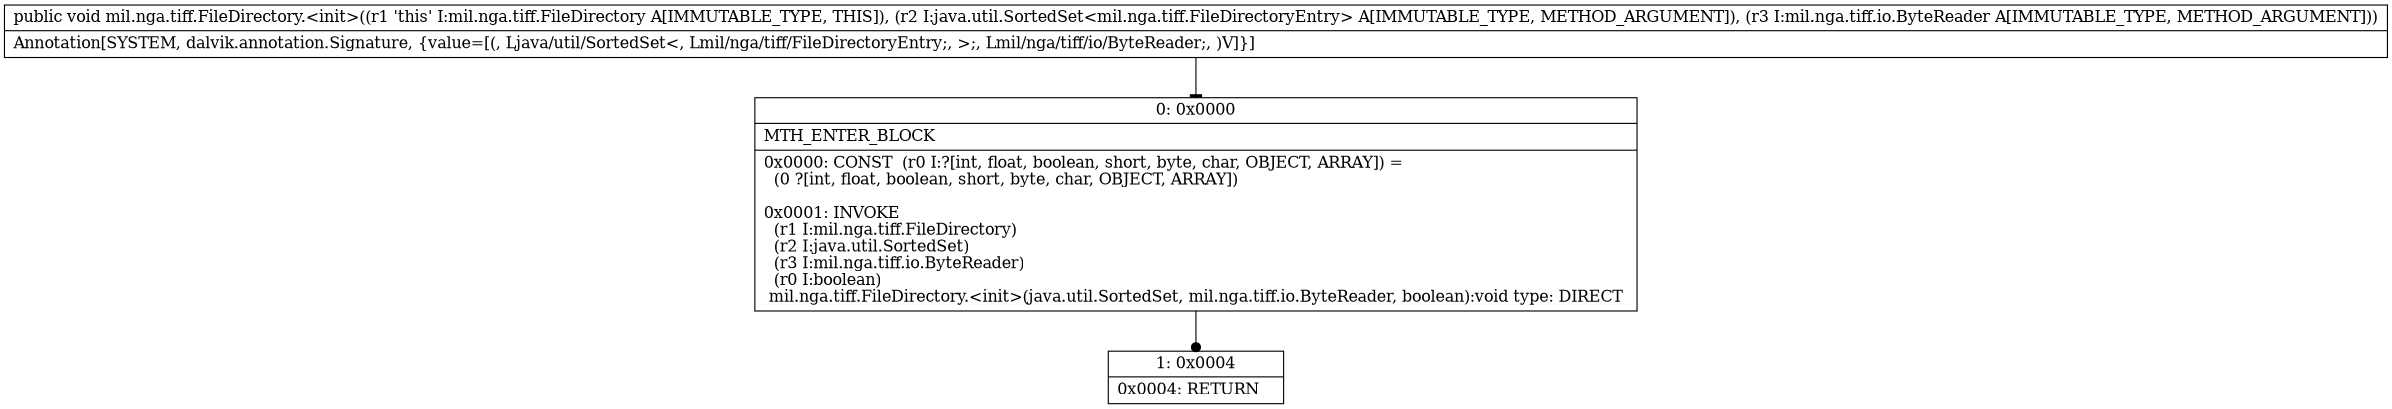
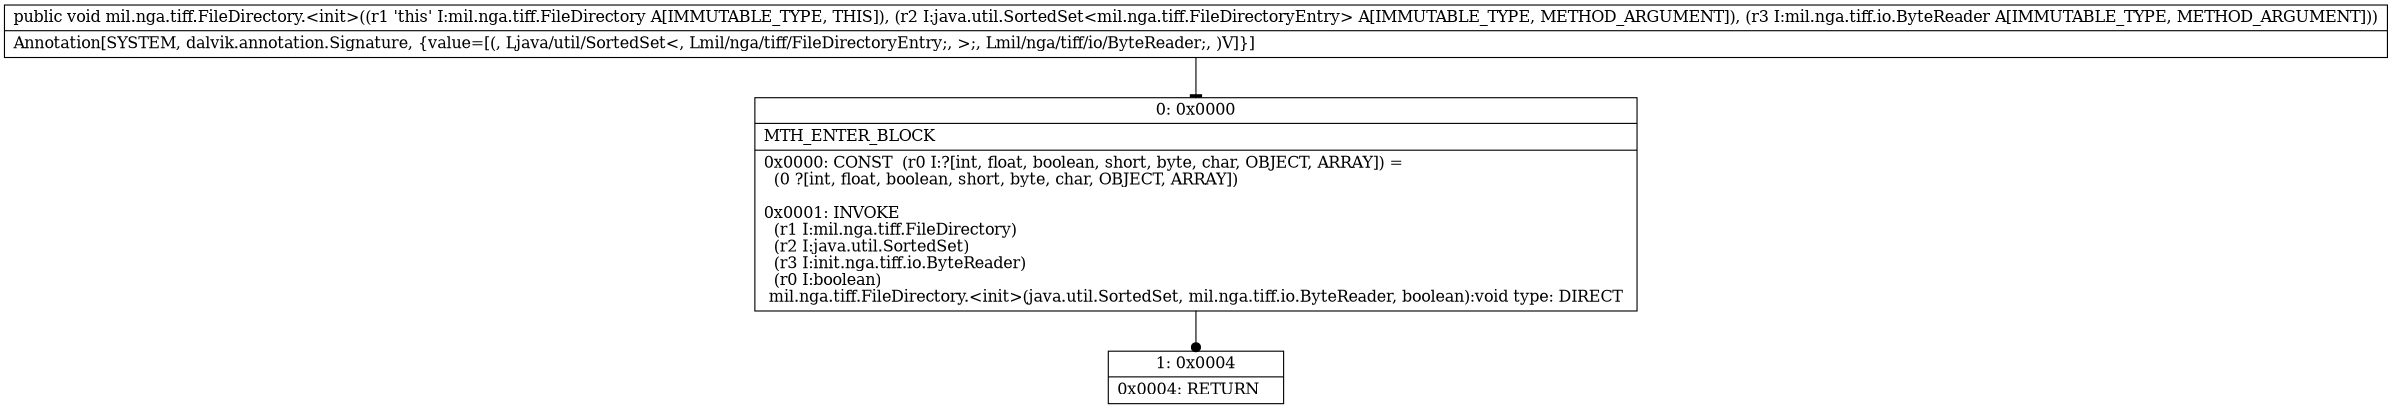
(894, 264) -> (895, 264)
